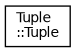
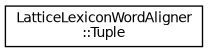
(38, 26) -> (104, 26)
